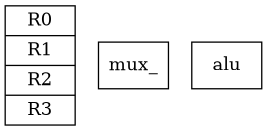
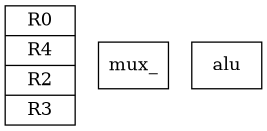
(40, 50) -> (40, 50)
